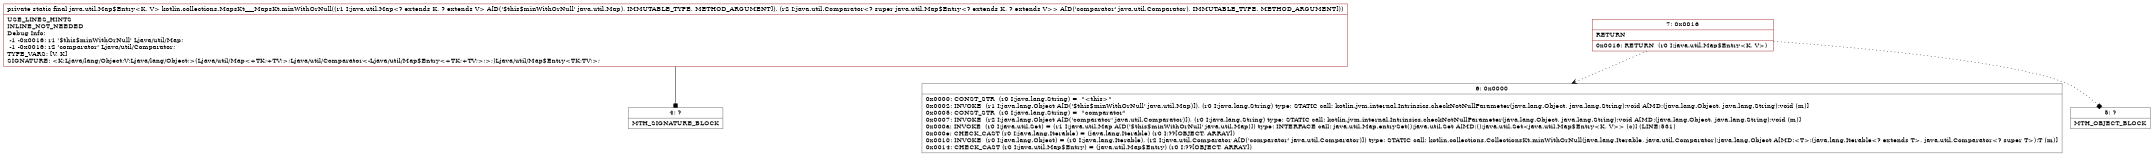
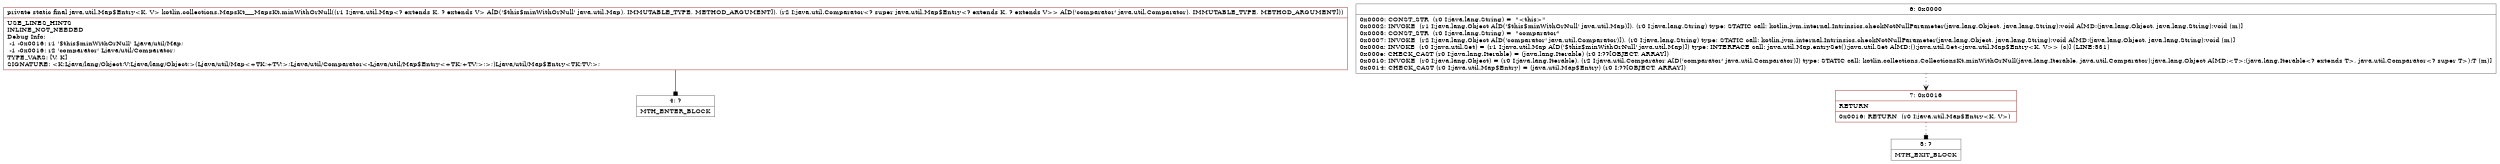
(1612, 66) -> (1926, 80)
(676, 123) -> (676, 111)
(2110, 123) -> (1926, 155)
